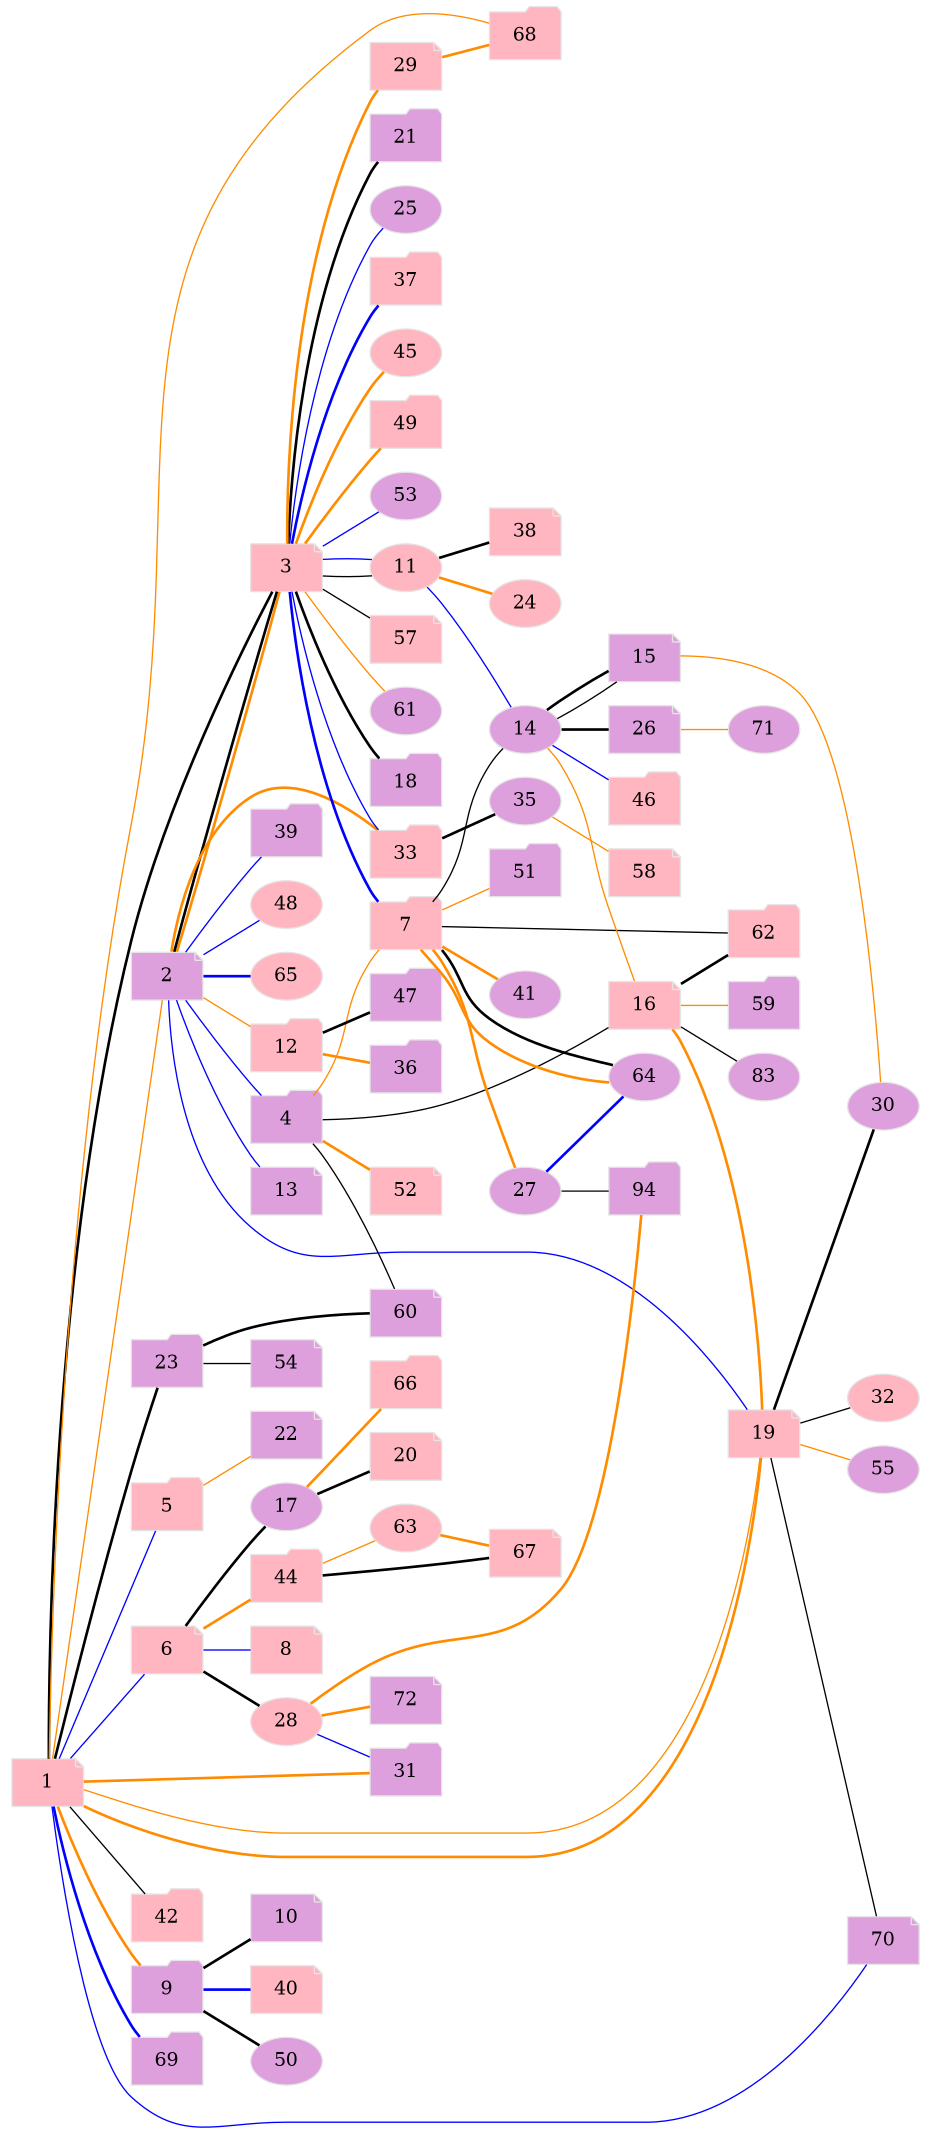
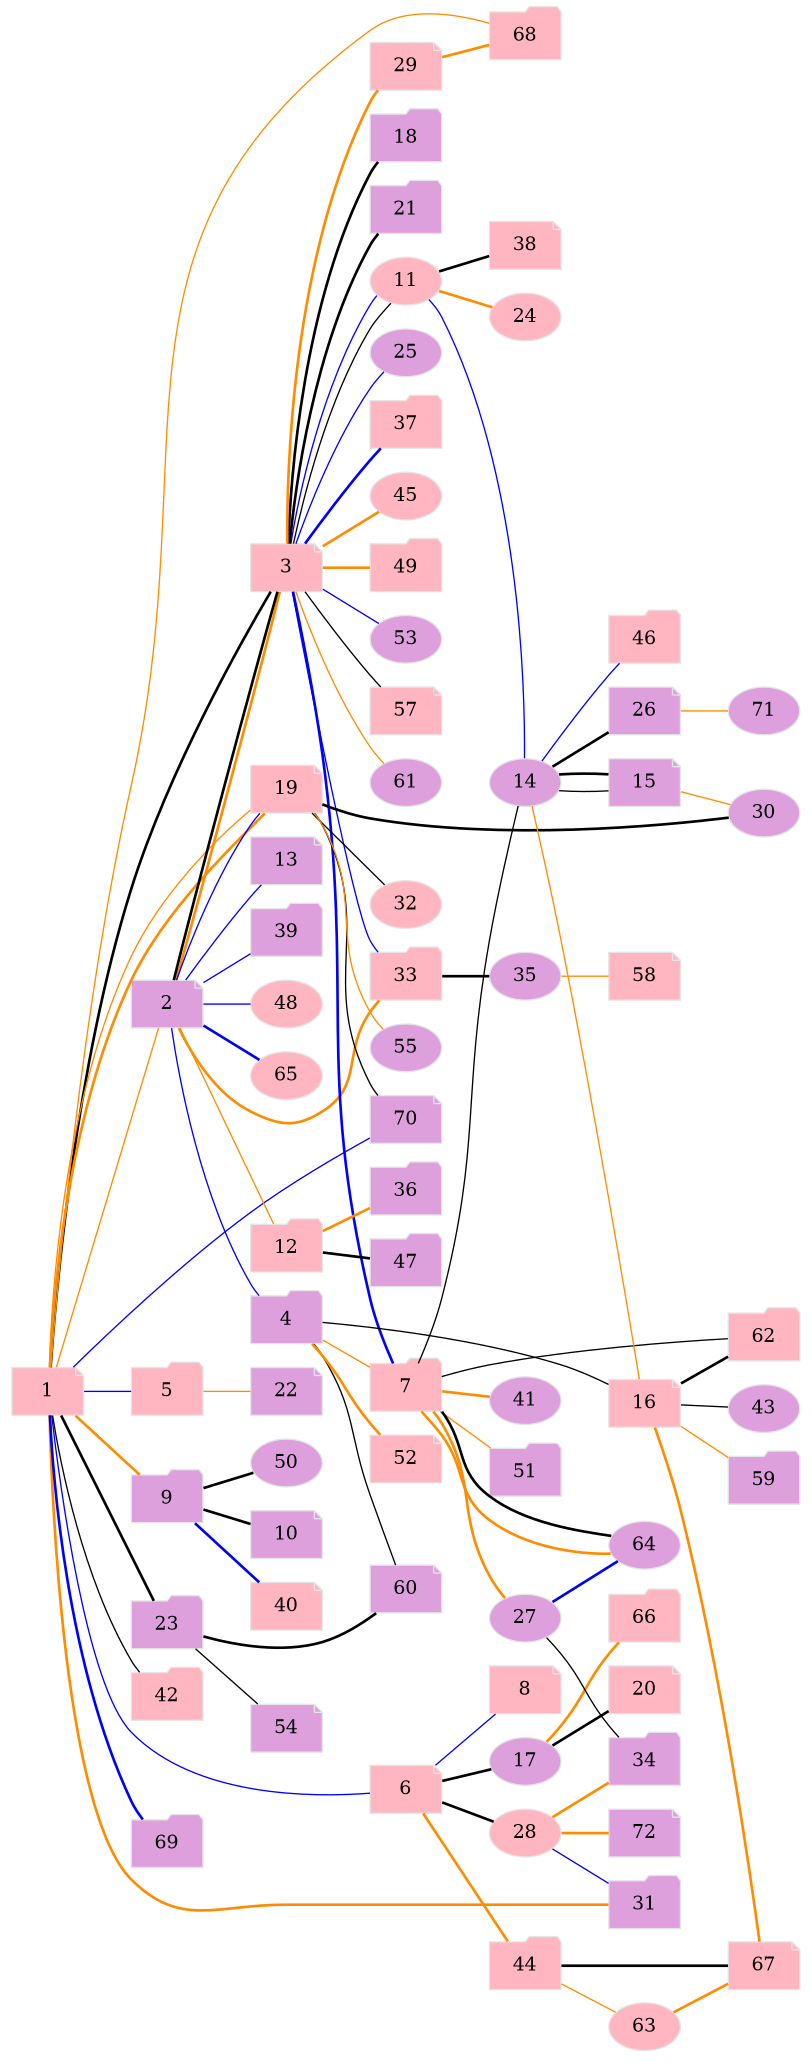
(764, 1077) -> (764, 1409)
(645, 1191) -> (645, 1761)
(739, 1214) -> (718, 1682)
